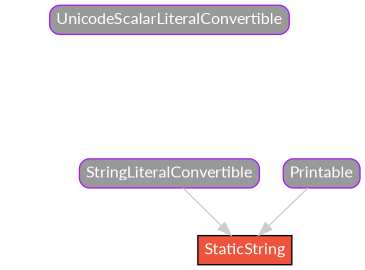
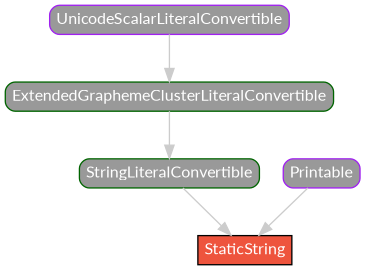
none -> (169, 97)
(169, 173) -> (169, 173)
